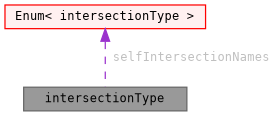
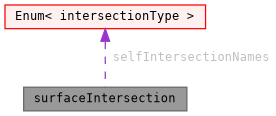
(105, 99) -> (105, 99)
